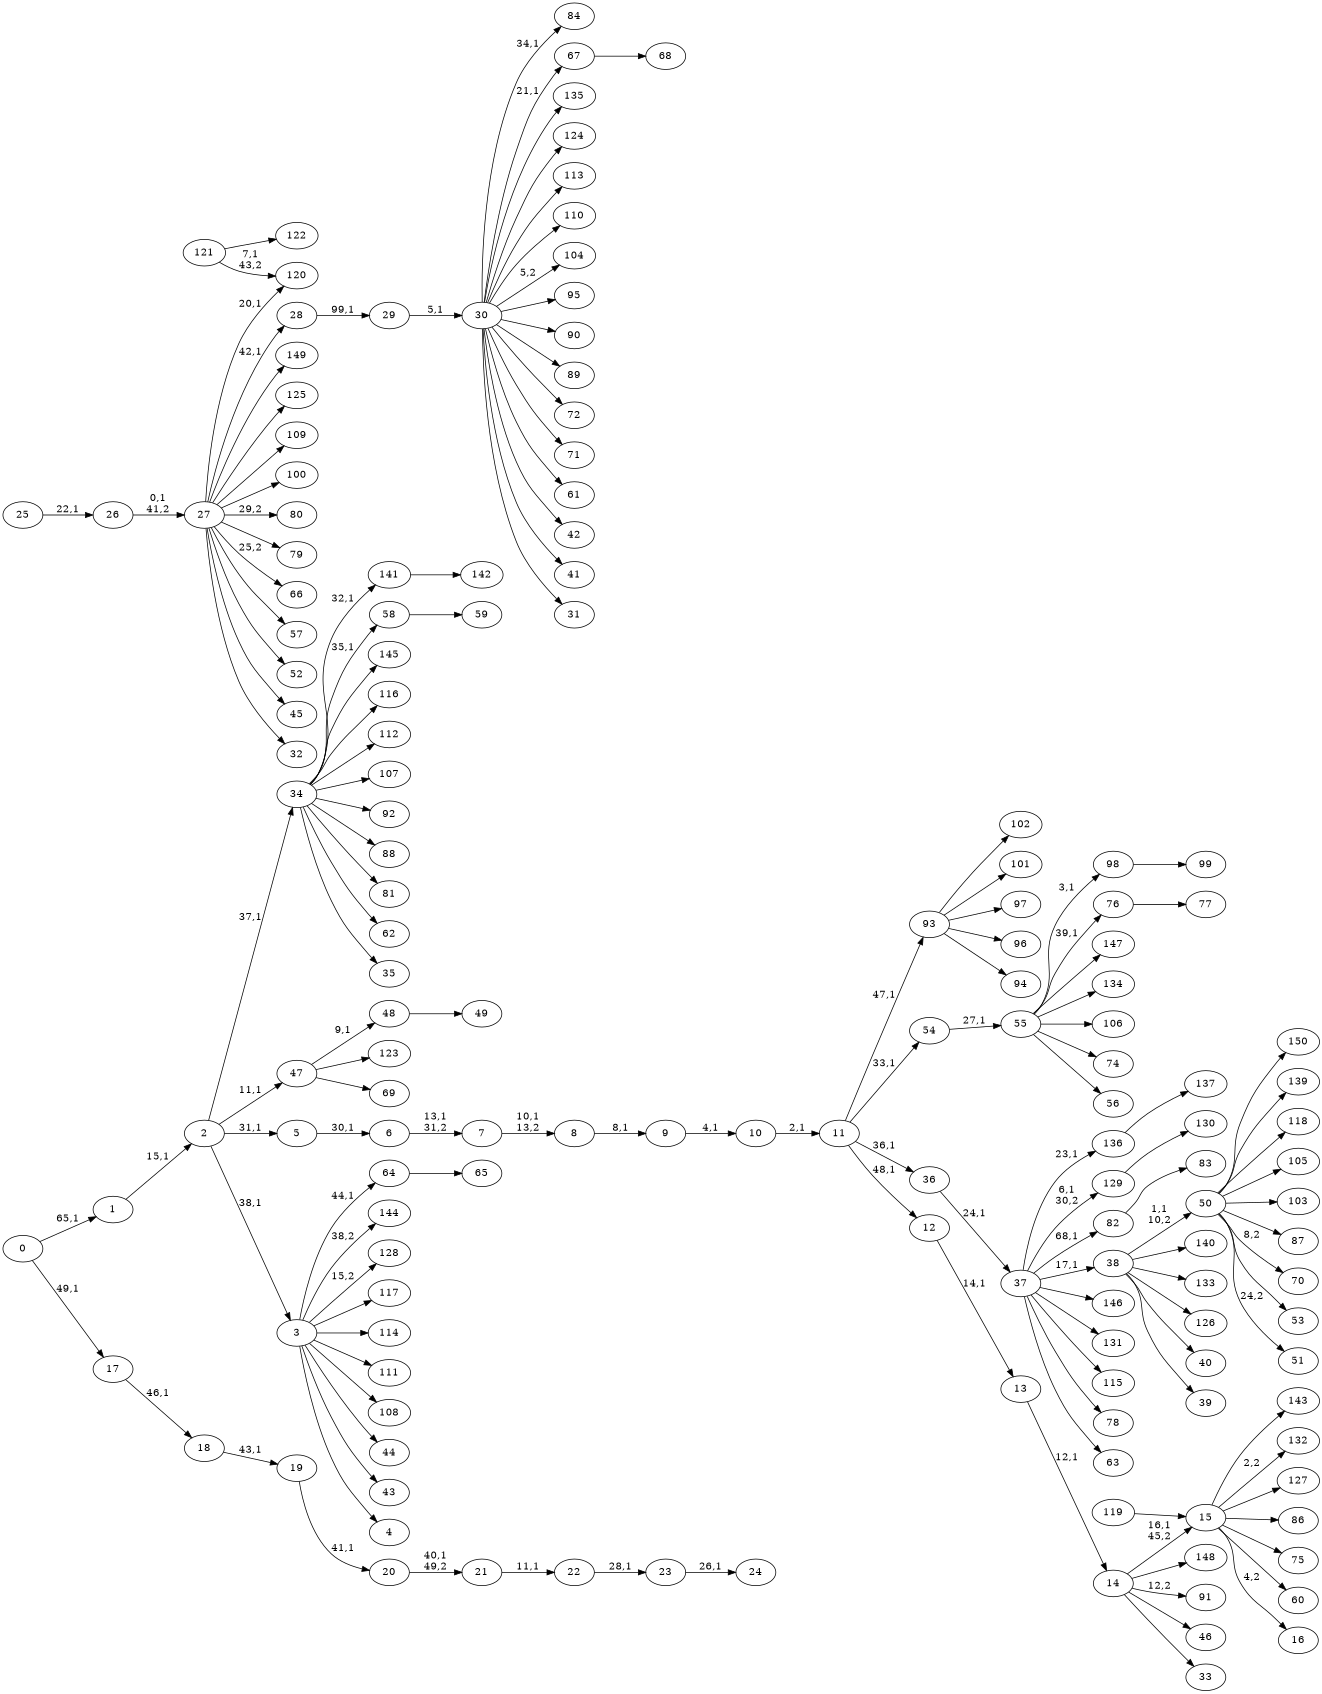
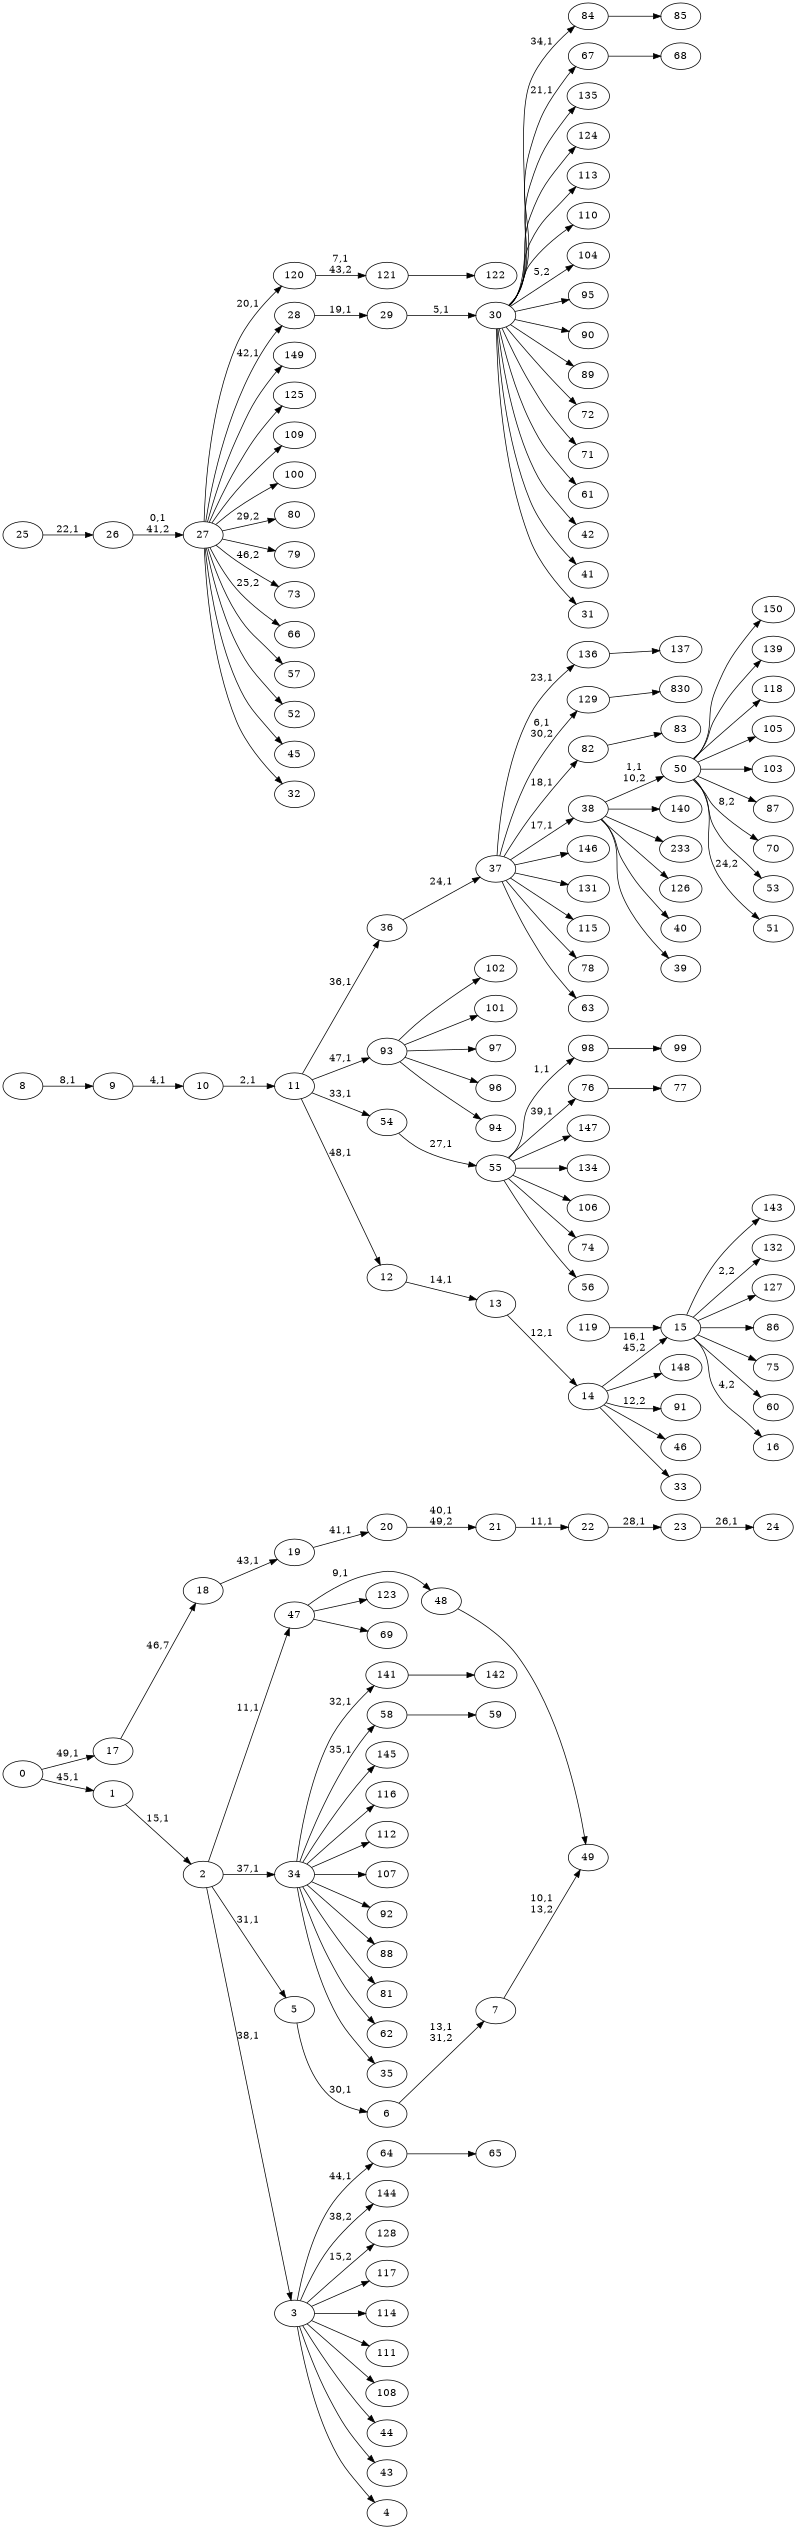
none -> (681, 16)
(243, 272) -> (337, 276)
(343, 310) -> (341, 310)
none -> (295, 595)
(1067, 888) -> (542, 1070)
(1206, 1124) -> (681, 689)
(524, 1133) -> (540, 1937)
(68, 1219) -> (68, 1777)
(1067, 1237) -> (542, 783)
(1206, 1283) -> (681, 849)
(158, 1393) -> (158, 1646)
